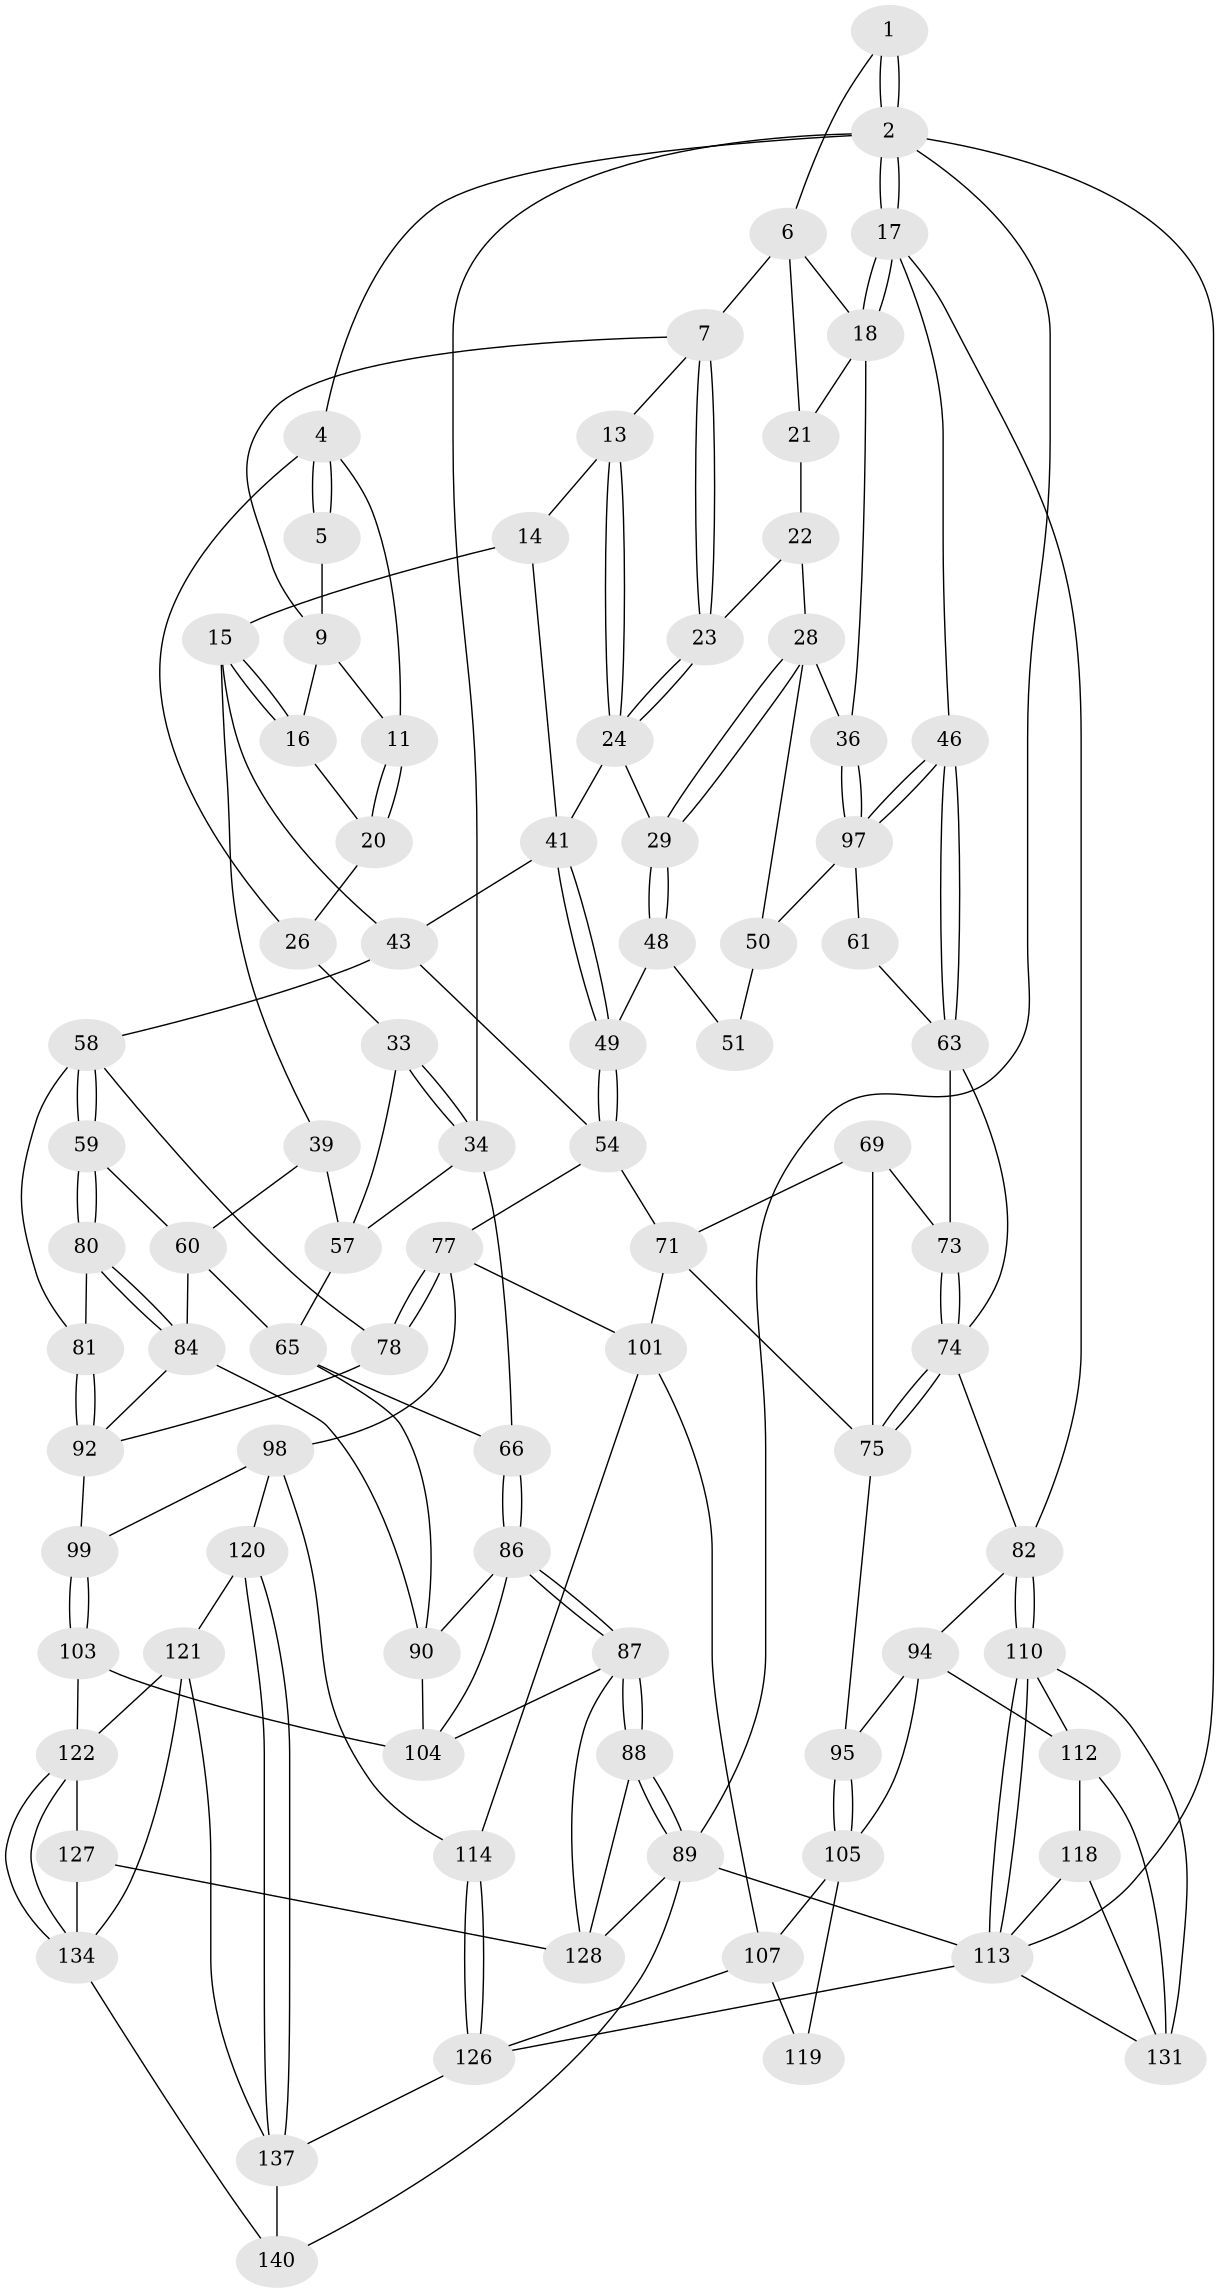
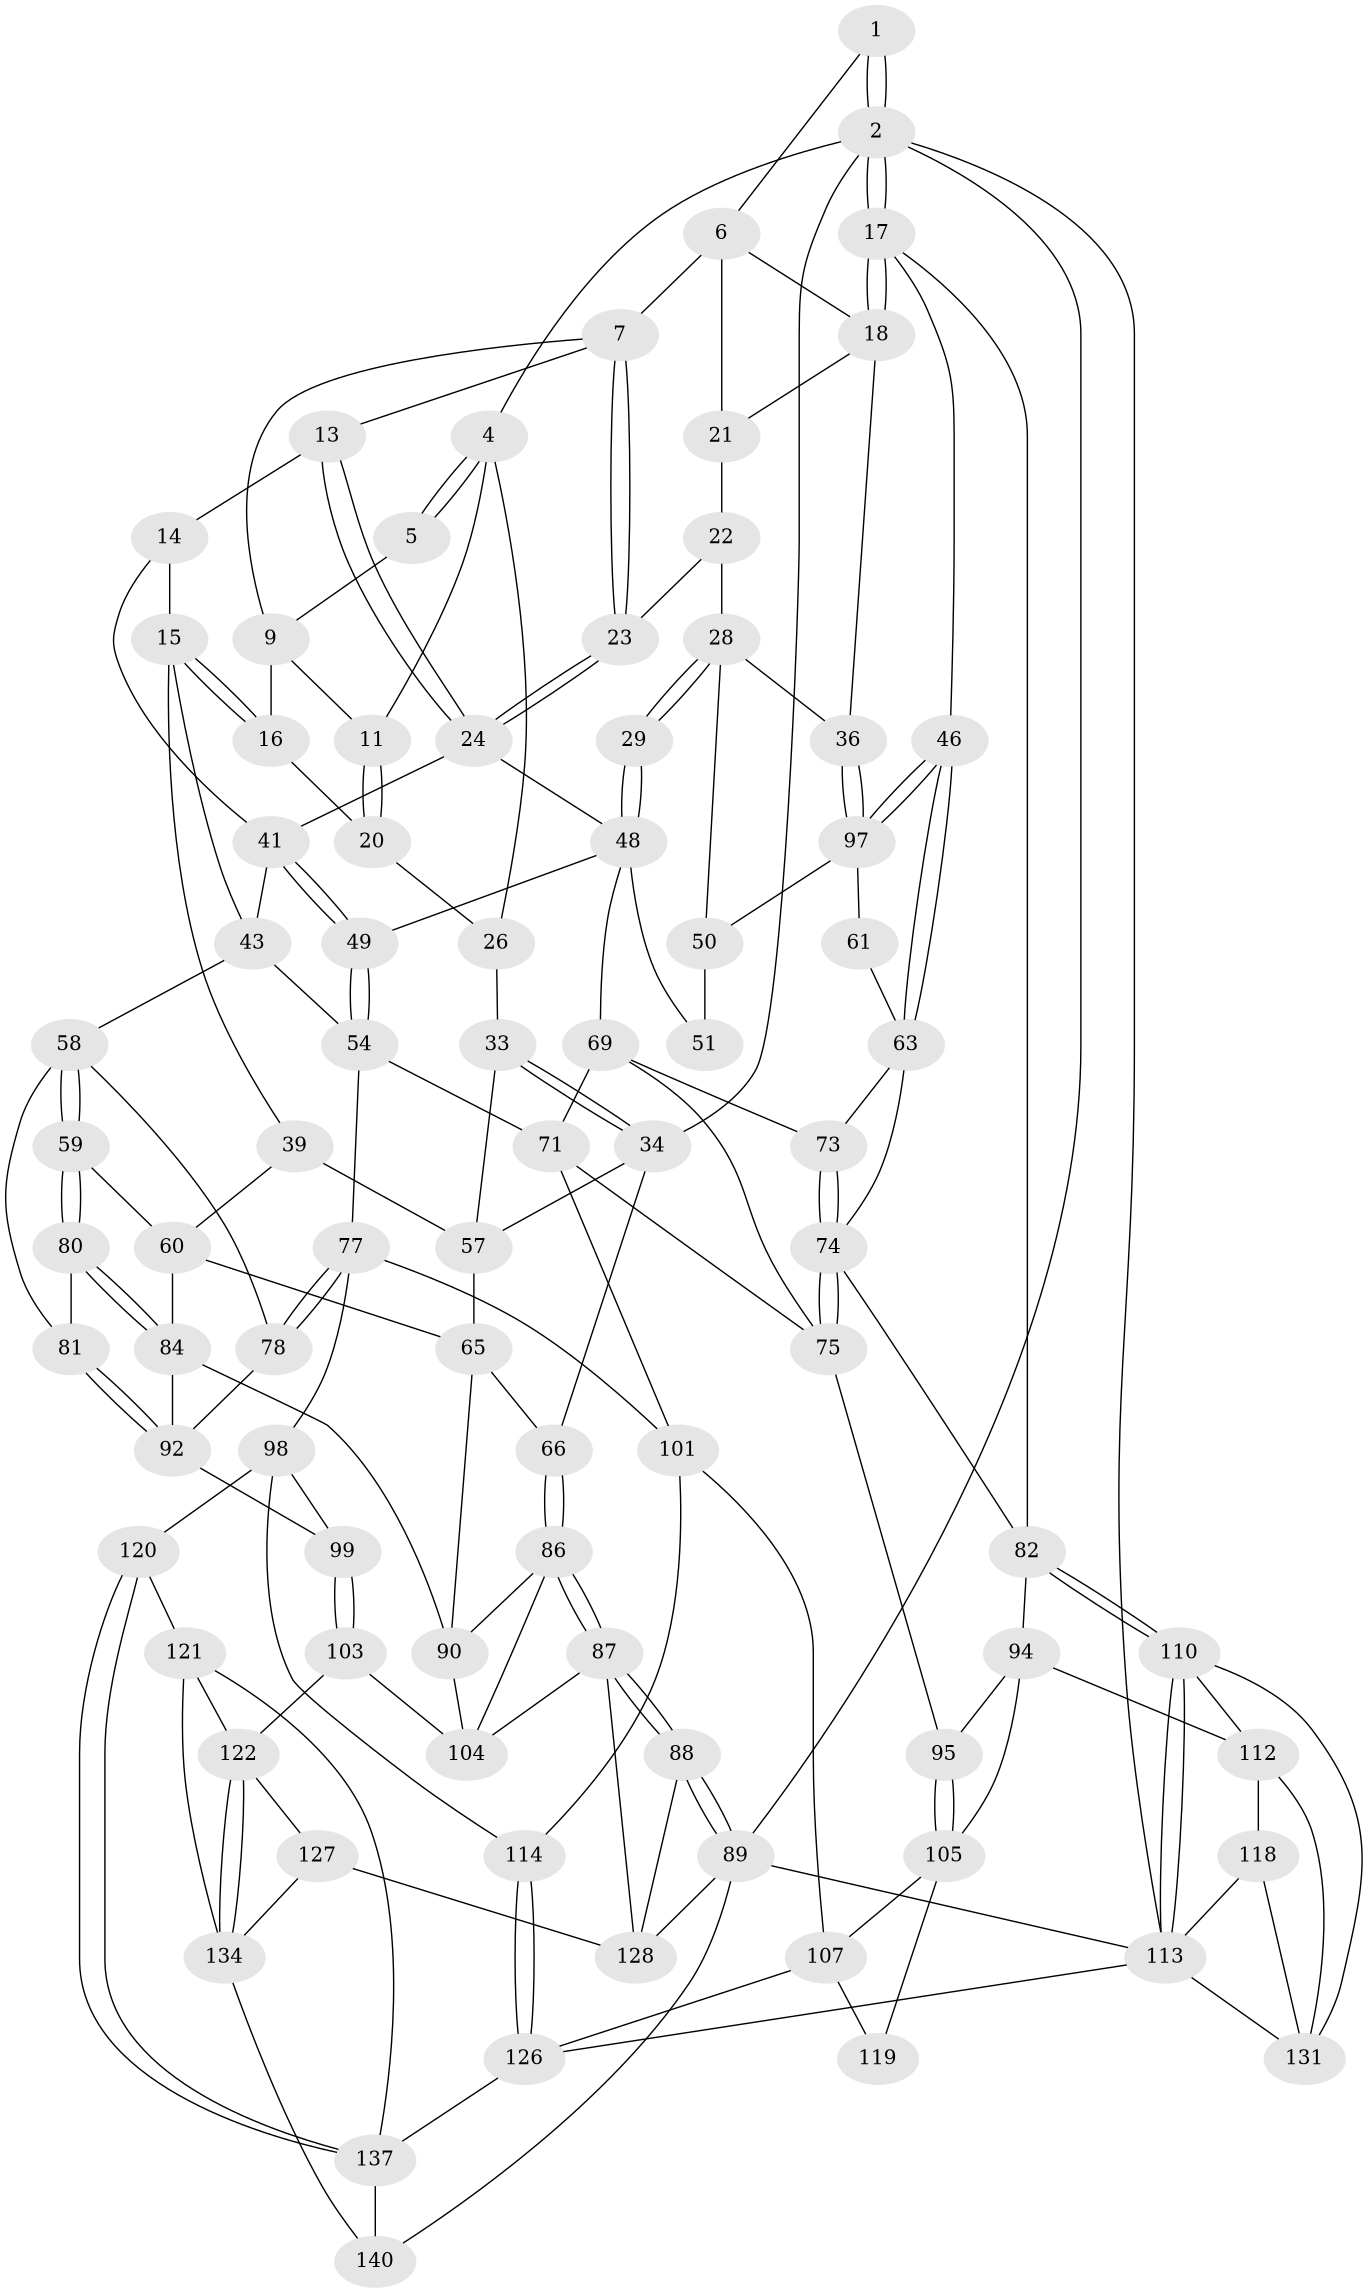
(638, 792) -> (551, 792)
none -> (604, 943)
